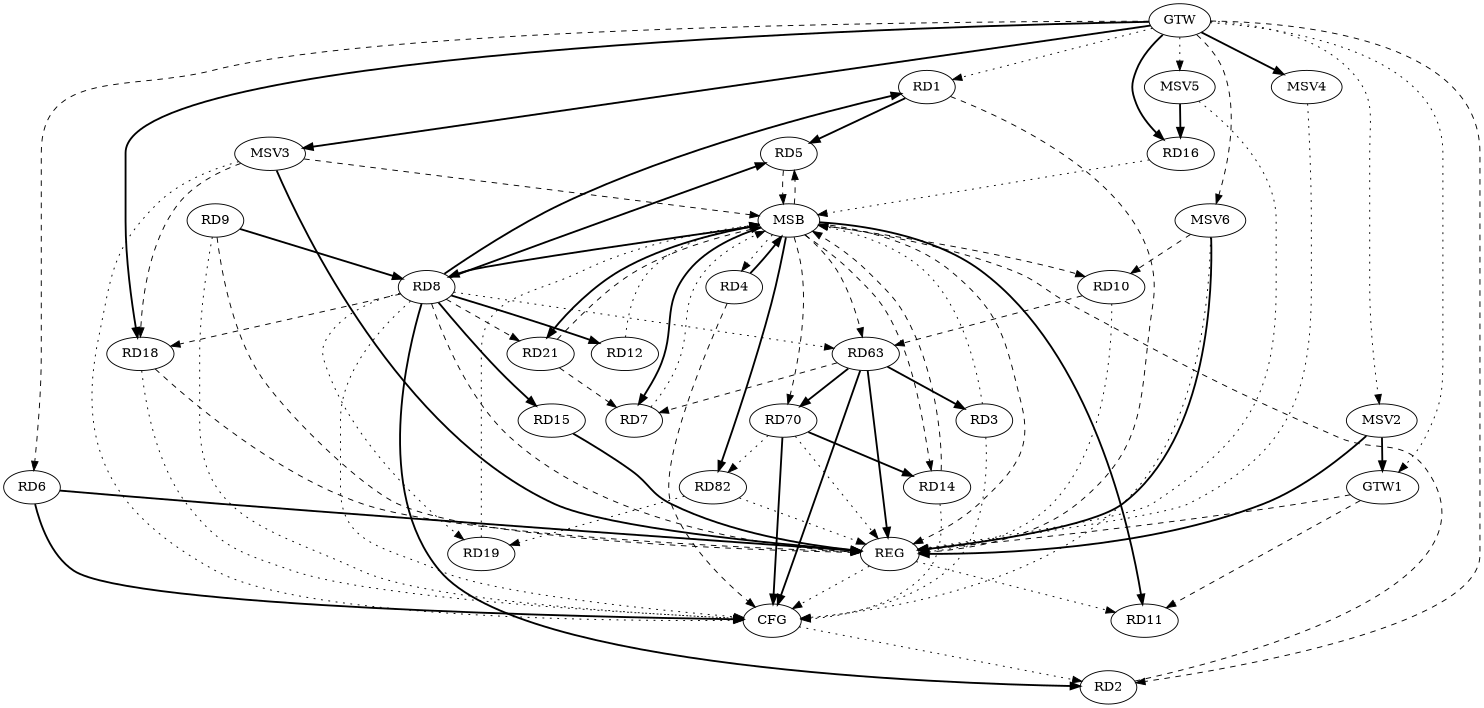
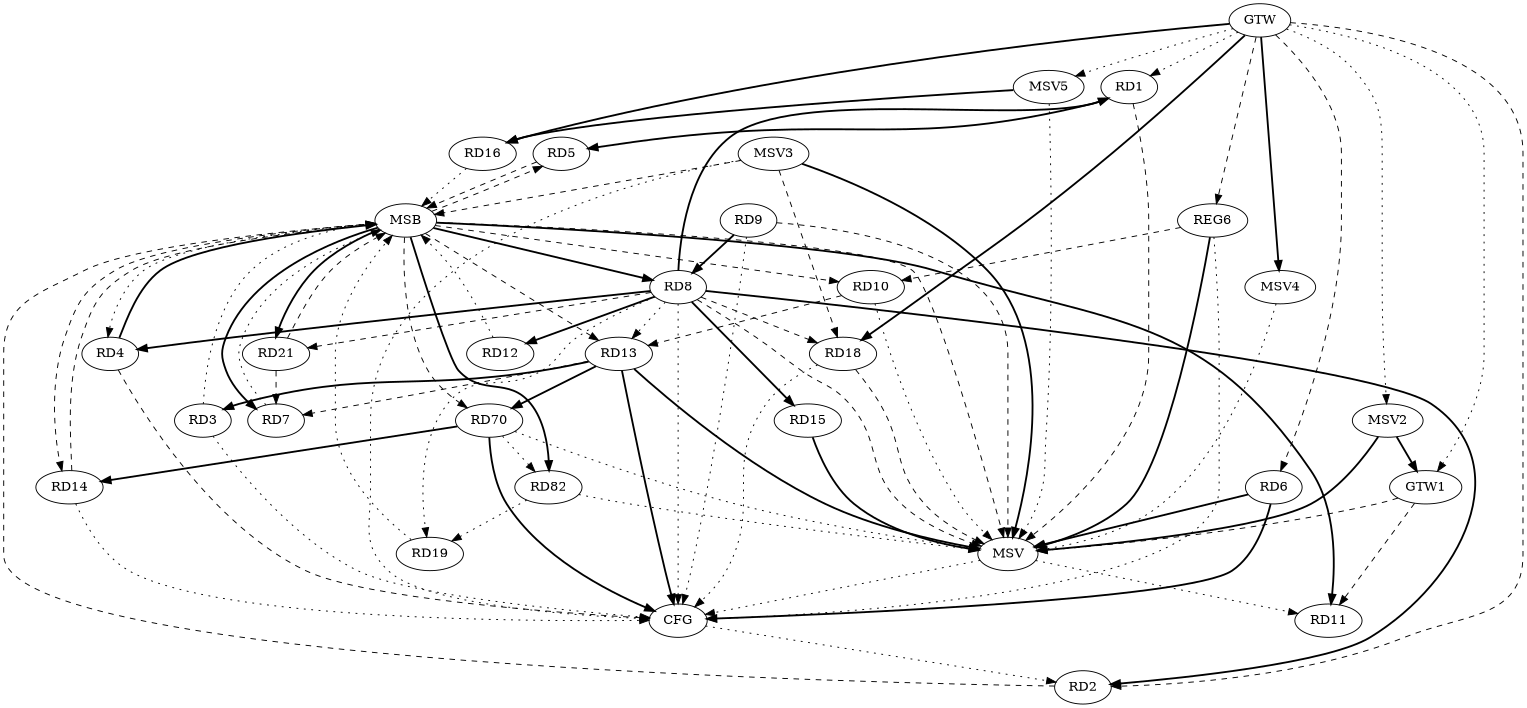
(732, 86) -> none
(1210, 220) -> (1213, 220)
(603, 221) -> (398, 318)
(866, 354) -> (619, 354)
(890, 554) -> (1008, 554)
